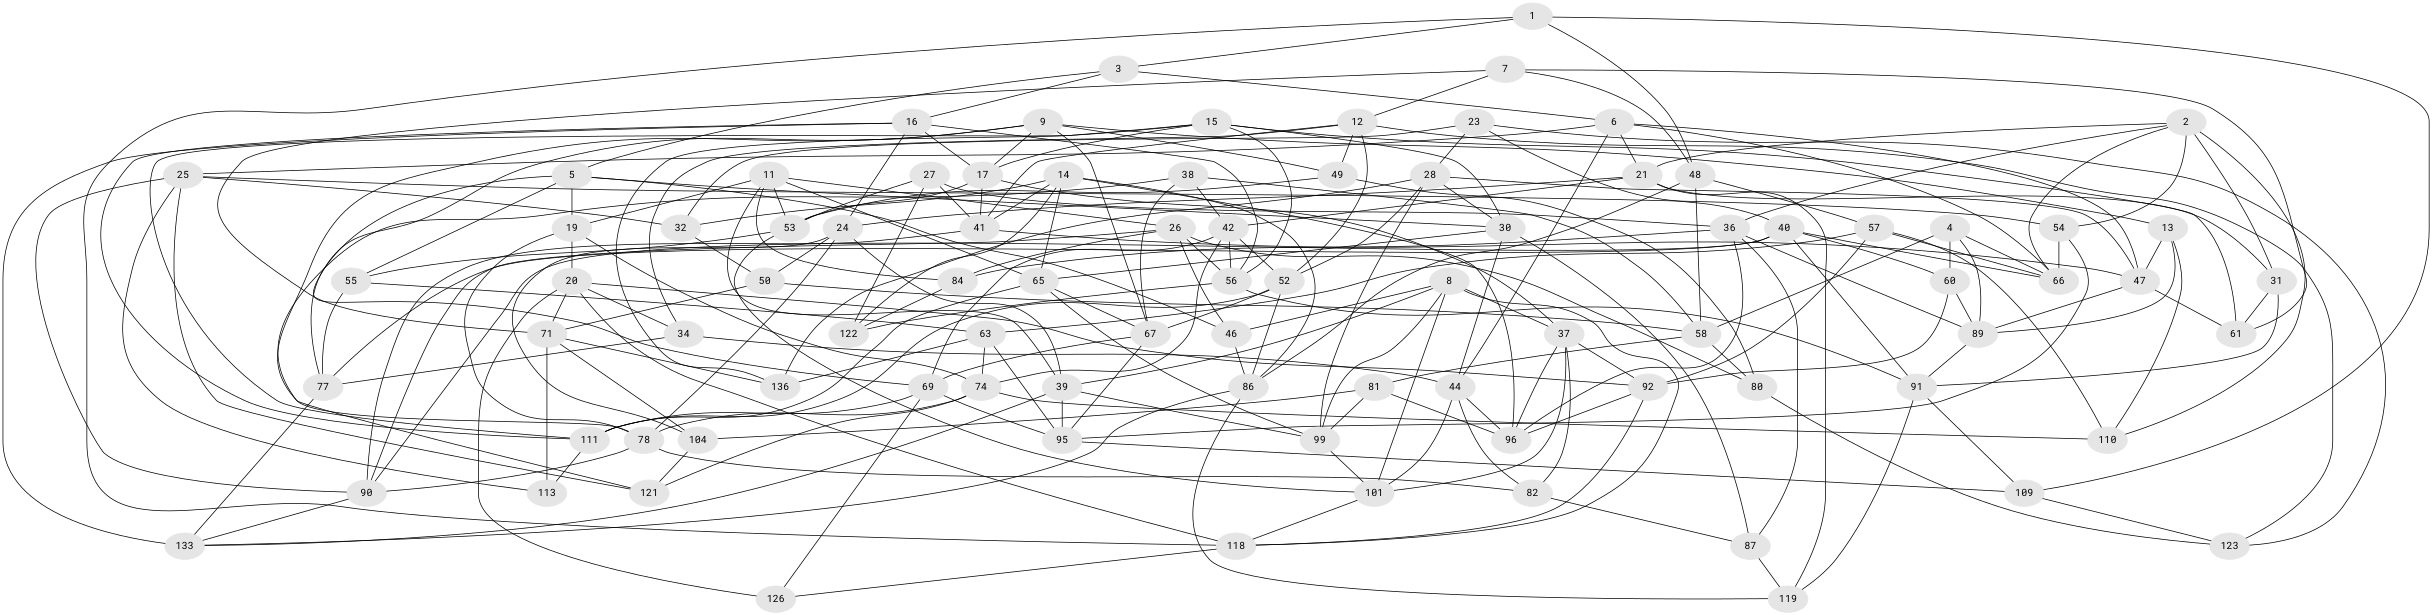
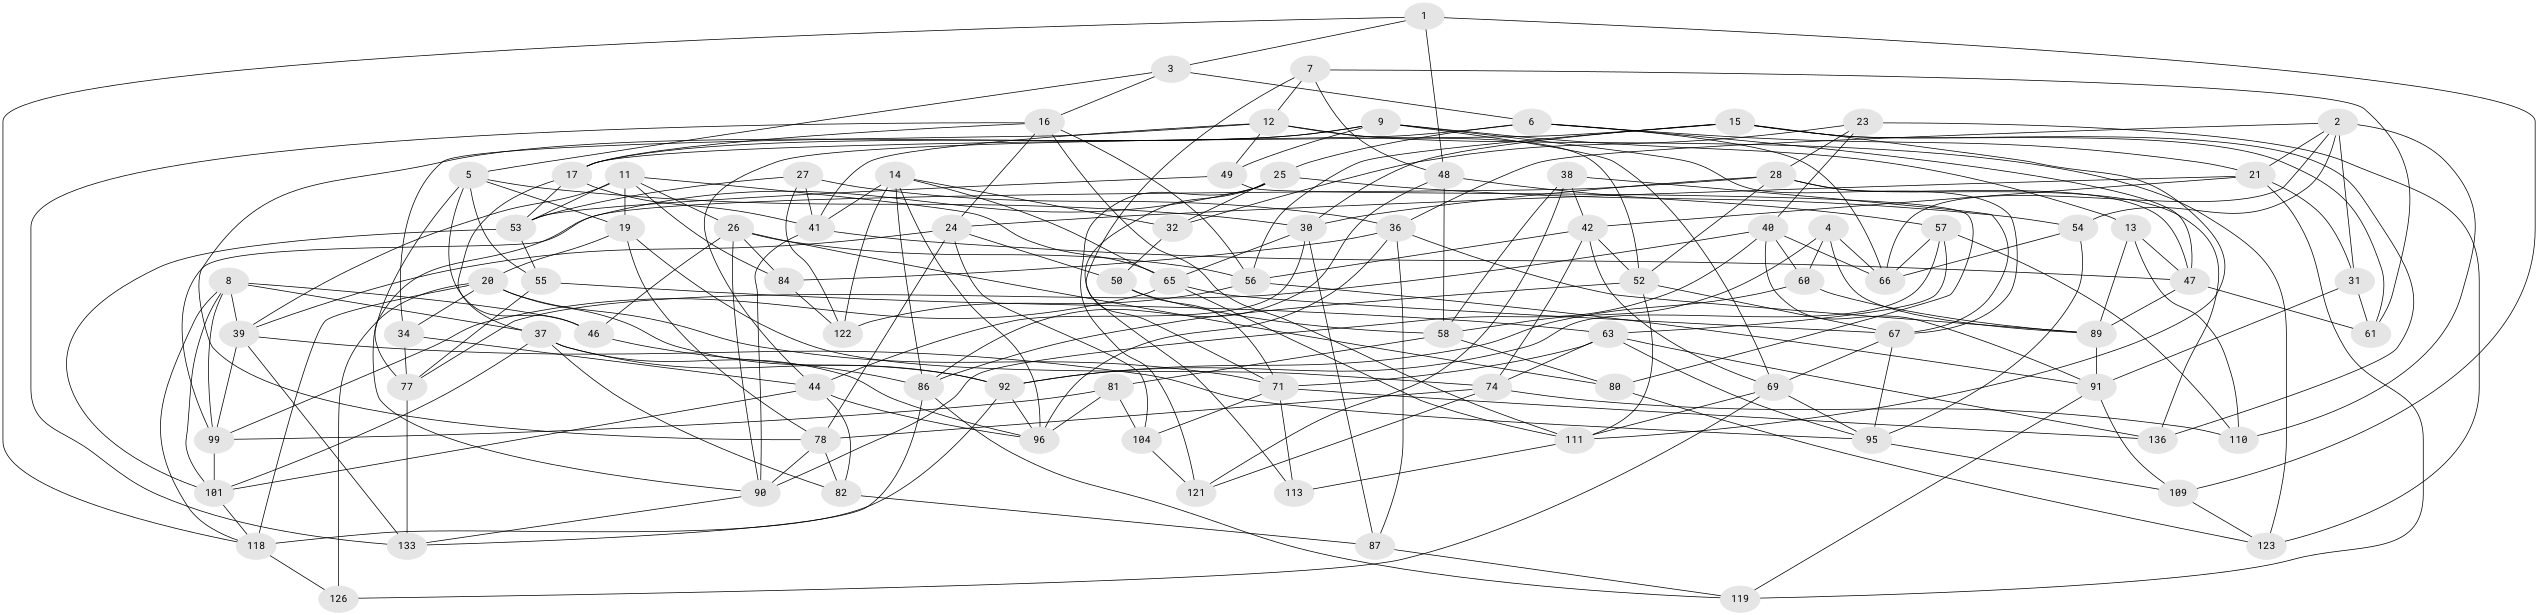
none -> (1447, 372)
